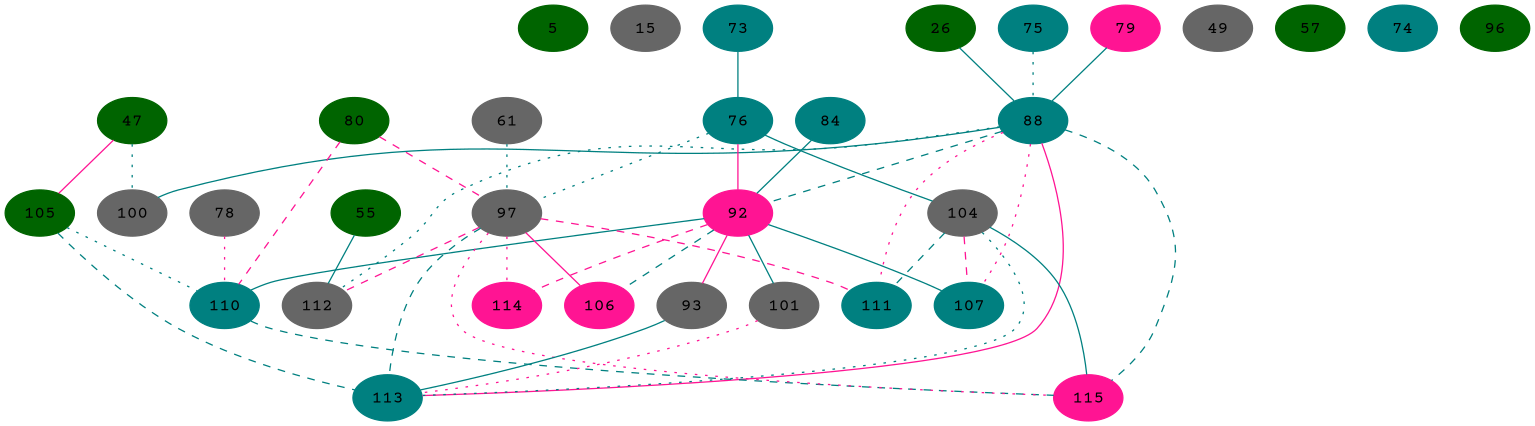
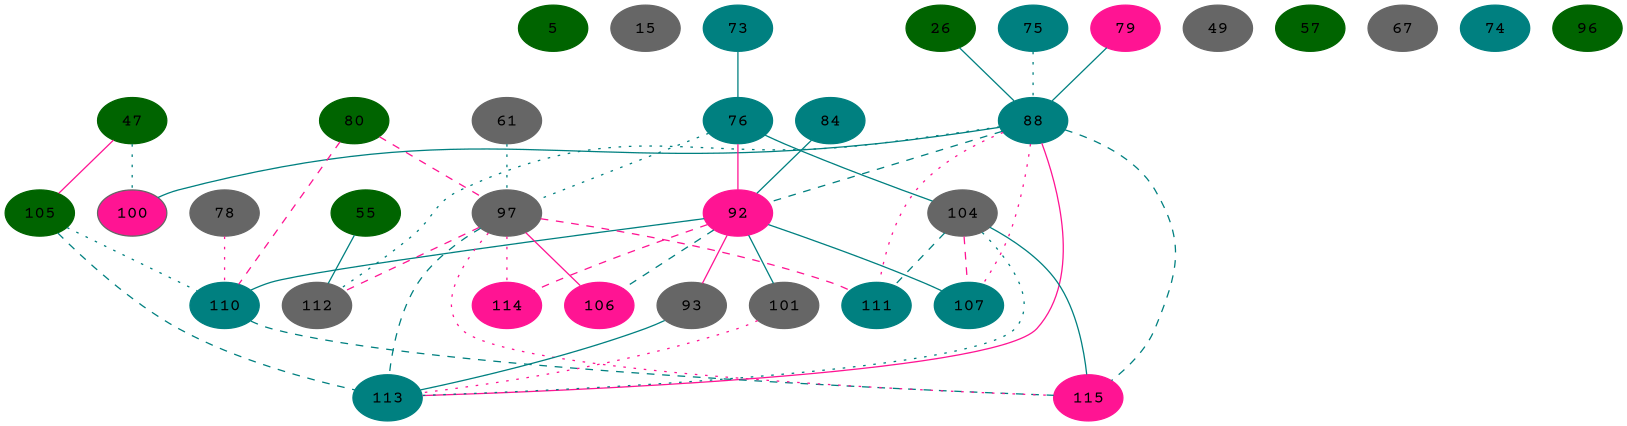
none -> (1403, 28)
(132, 213) -> (132, 213)
